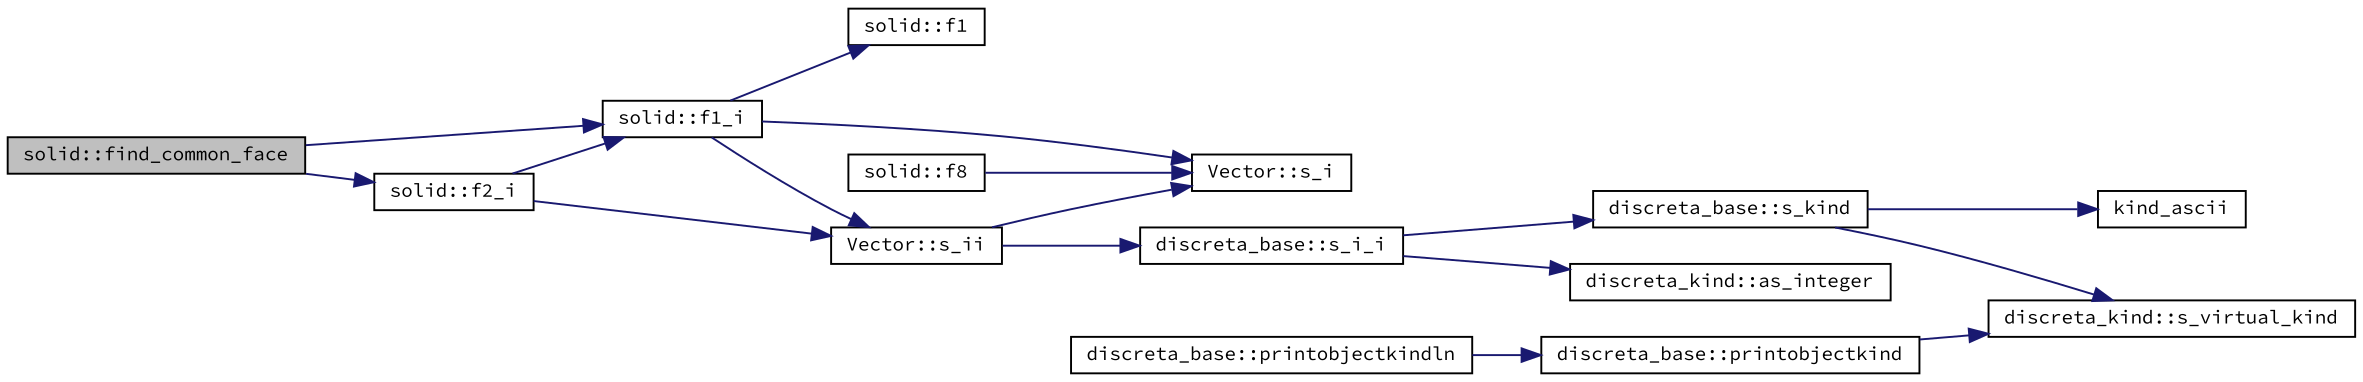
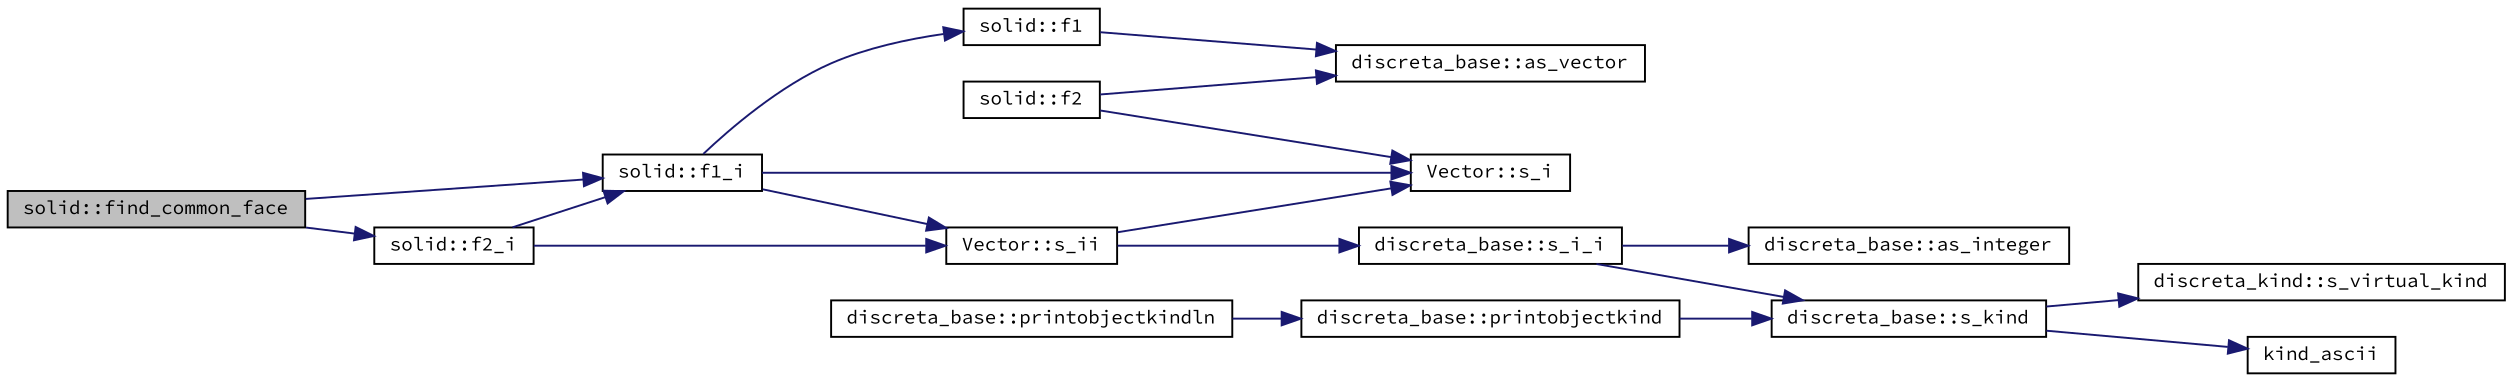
none -> (1490, 63)
(917, 173) -> (1032, 100)
(1730, 282) -> (1909, 246)
(1944, 337) -> (1716, 319)
